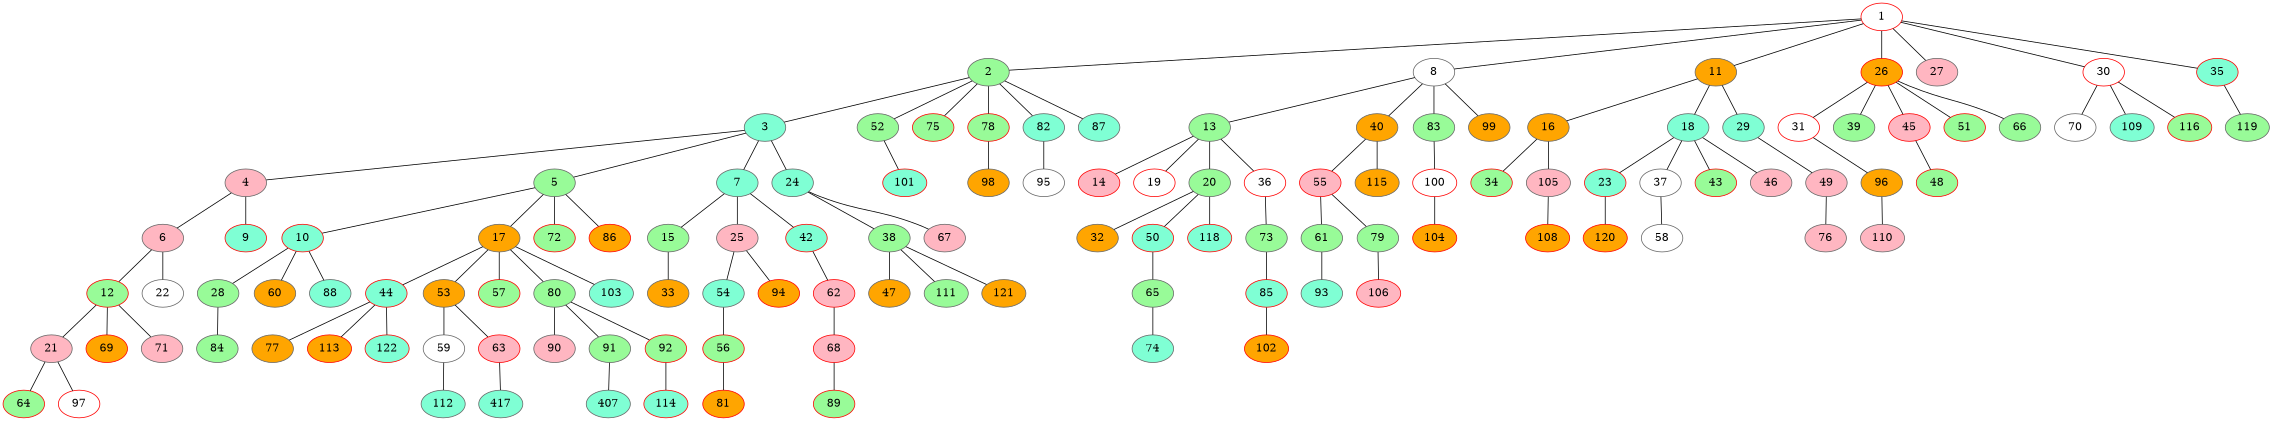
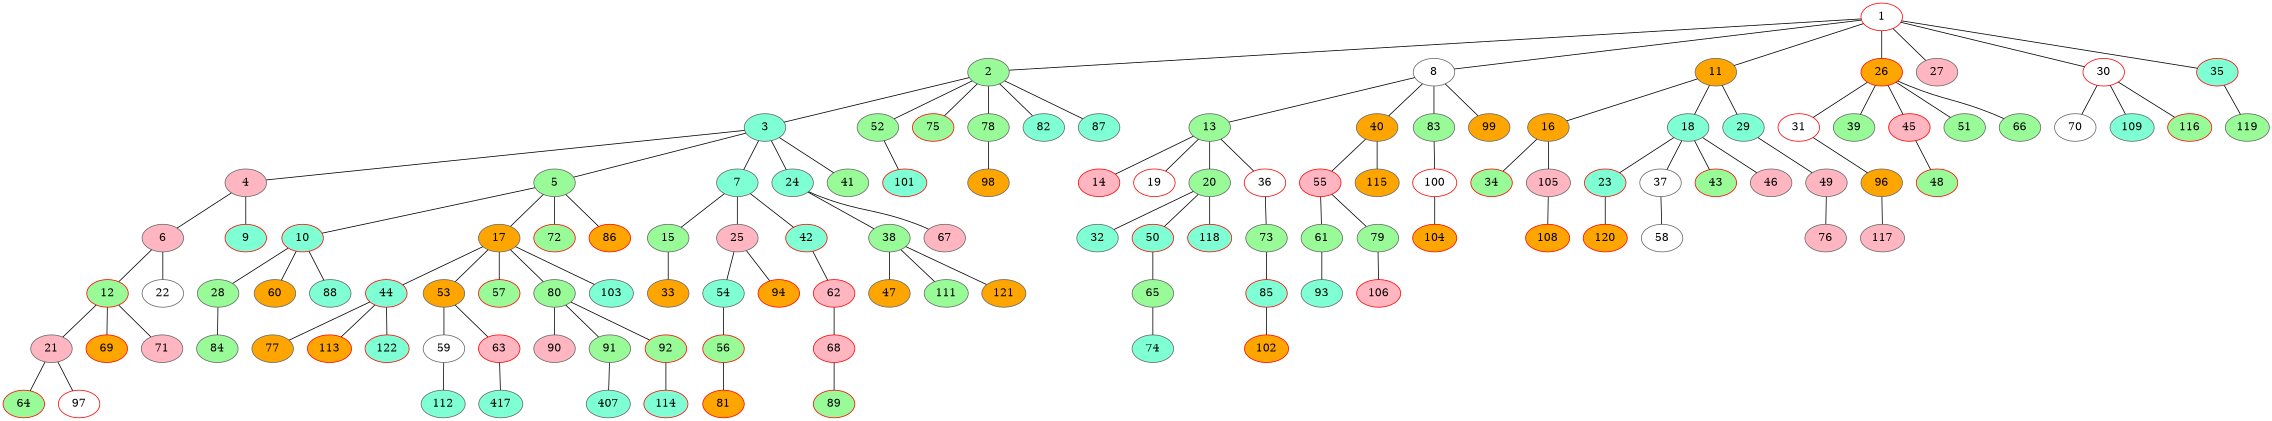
(988, 127) -> (988, 127)
(1965, 127) -> (1965, 127)
none -> (848, 183)
(1044, 183) -> none
(1098, 238) -> (1098, 238)
(1883, 238) -> (1883, 238)
